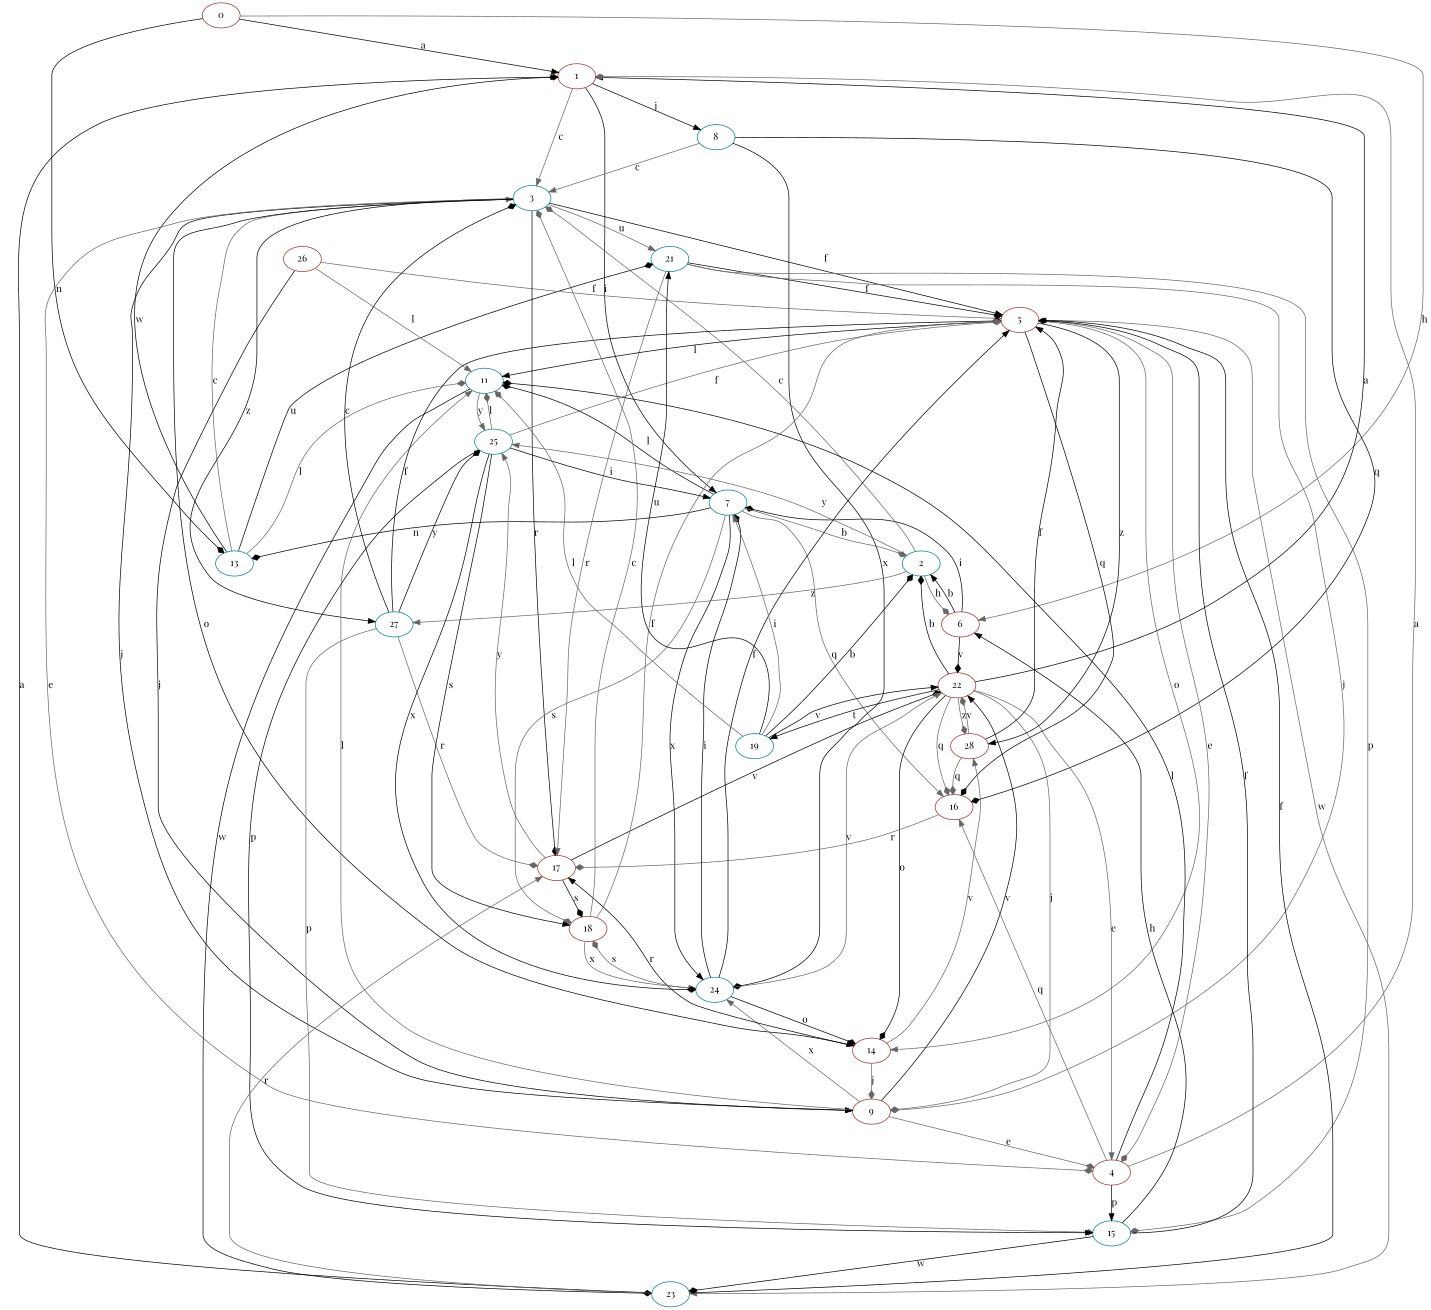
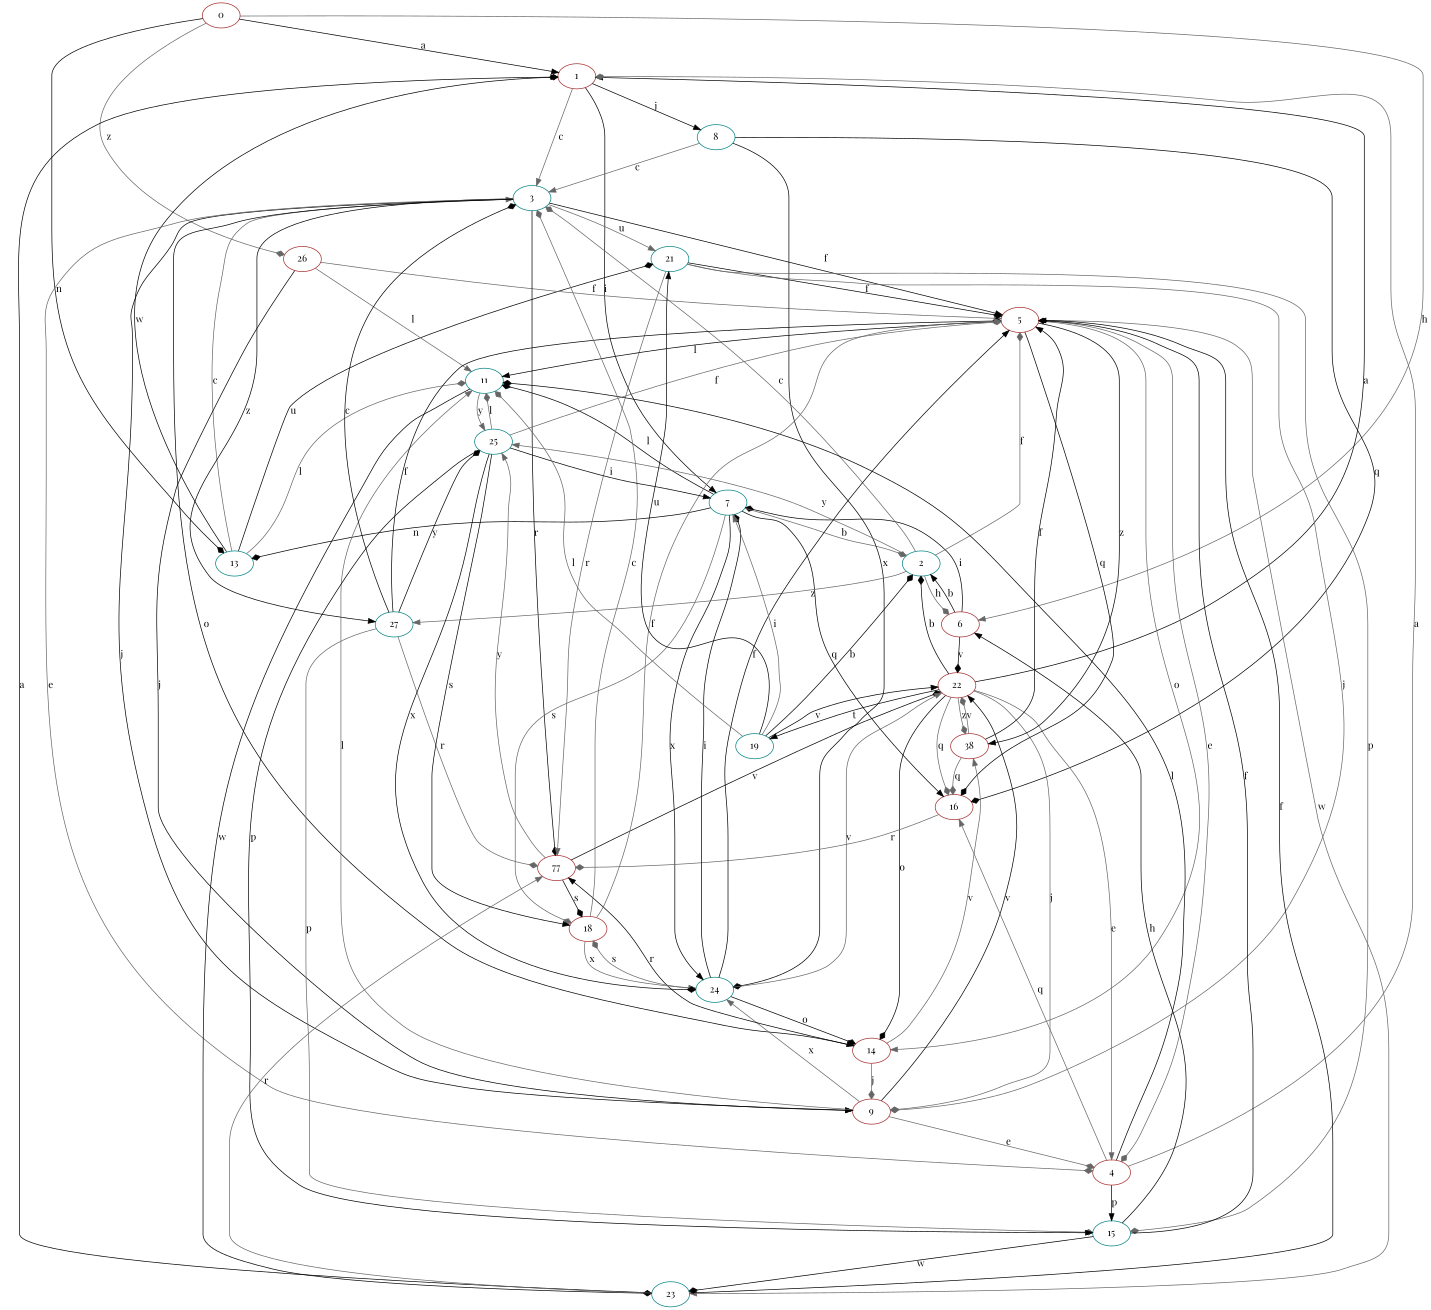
none -> (114, 160)
none -> (1020, 472)
(827, 650) -> (827, 650)
(969, 746) -> (969, 746)
(557, 868) -> (557, 868)
